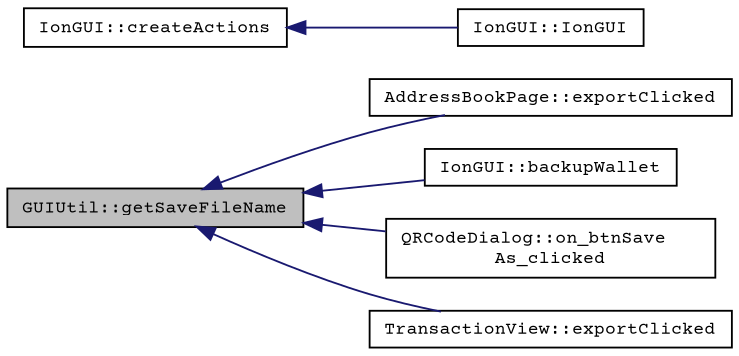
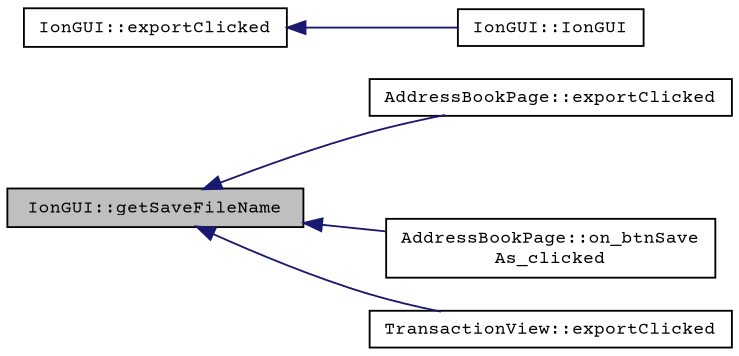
(155, 28) -> (155, 28)
(551, 167) -> none
(155, 208) -> (155, 208)
(551, 248) -> (551, 248)
